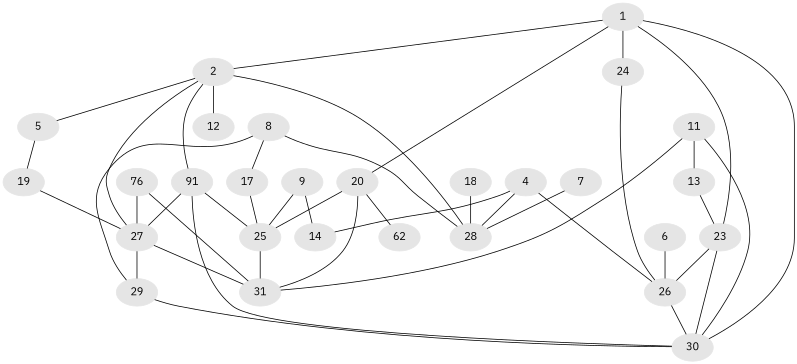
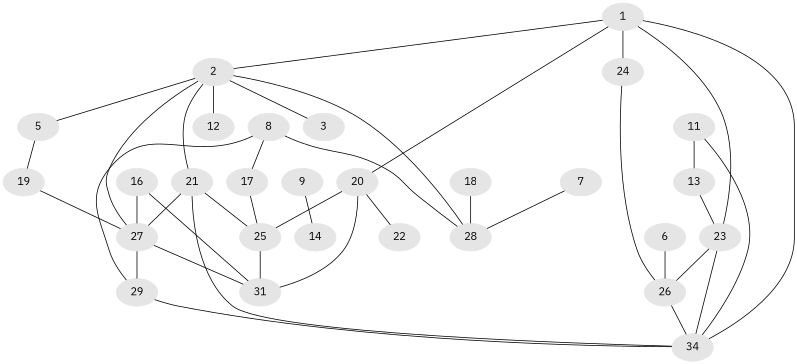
none -> (324, 127)
(137, 182) -> (137, 182)
(192, 182) -> (192, 182)
(526, 182) -> none
(281, 210) -> none
(399, 237) -> (399, 237)
(496, 252) -> none
(693, 347) -> (693, 347)
